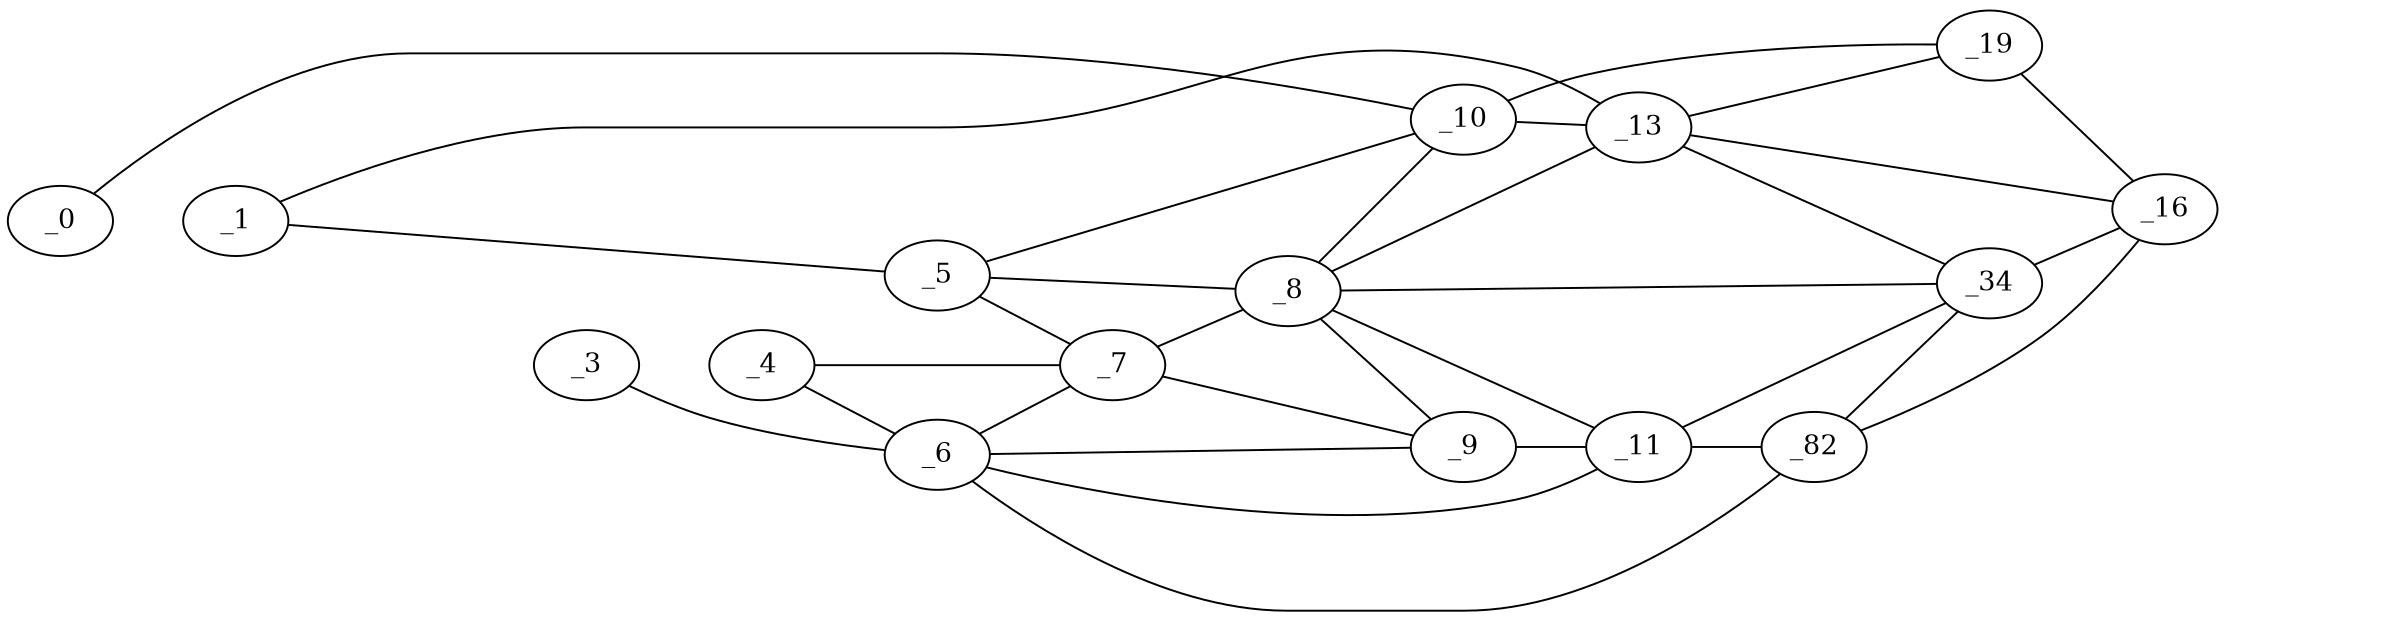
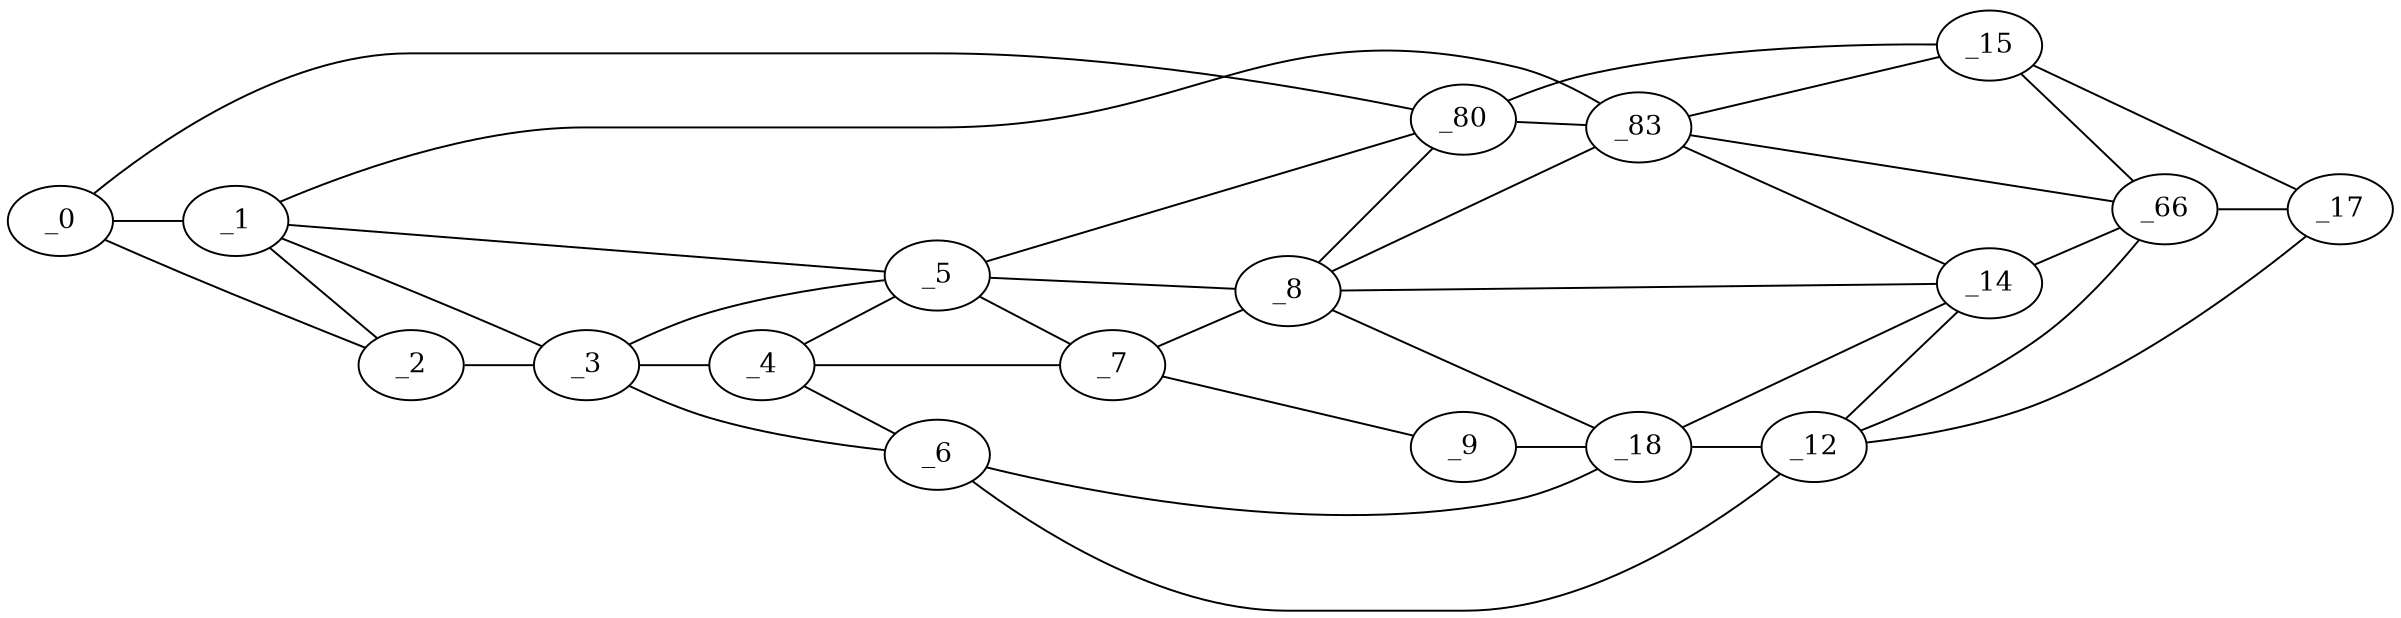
(1990, 46) -> (1990, 46)
(1463, 120) -> (1463, 120)
(1639, 127) -> (1639, 127)
(2165, 209) -> (2165, 209)
none -> (2340, 209)
none -> (148, 221)
(1990, 283) -> (1990, 283)
none -> (412, 291)
none -> (754, 301)
none -> (850, 320)
none -> (411, 365)
none -> (675, 365)
(1376, 369) -> none
(1025, 410) -> none
(1639, 447) -> (1639, 447)
(1814, 447) -> (1814, 447)
(1200, 451) -> none
